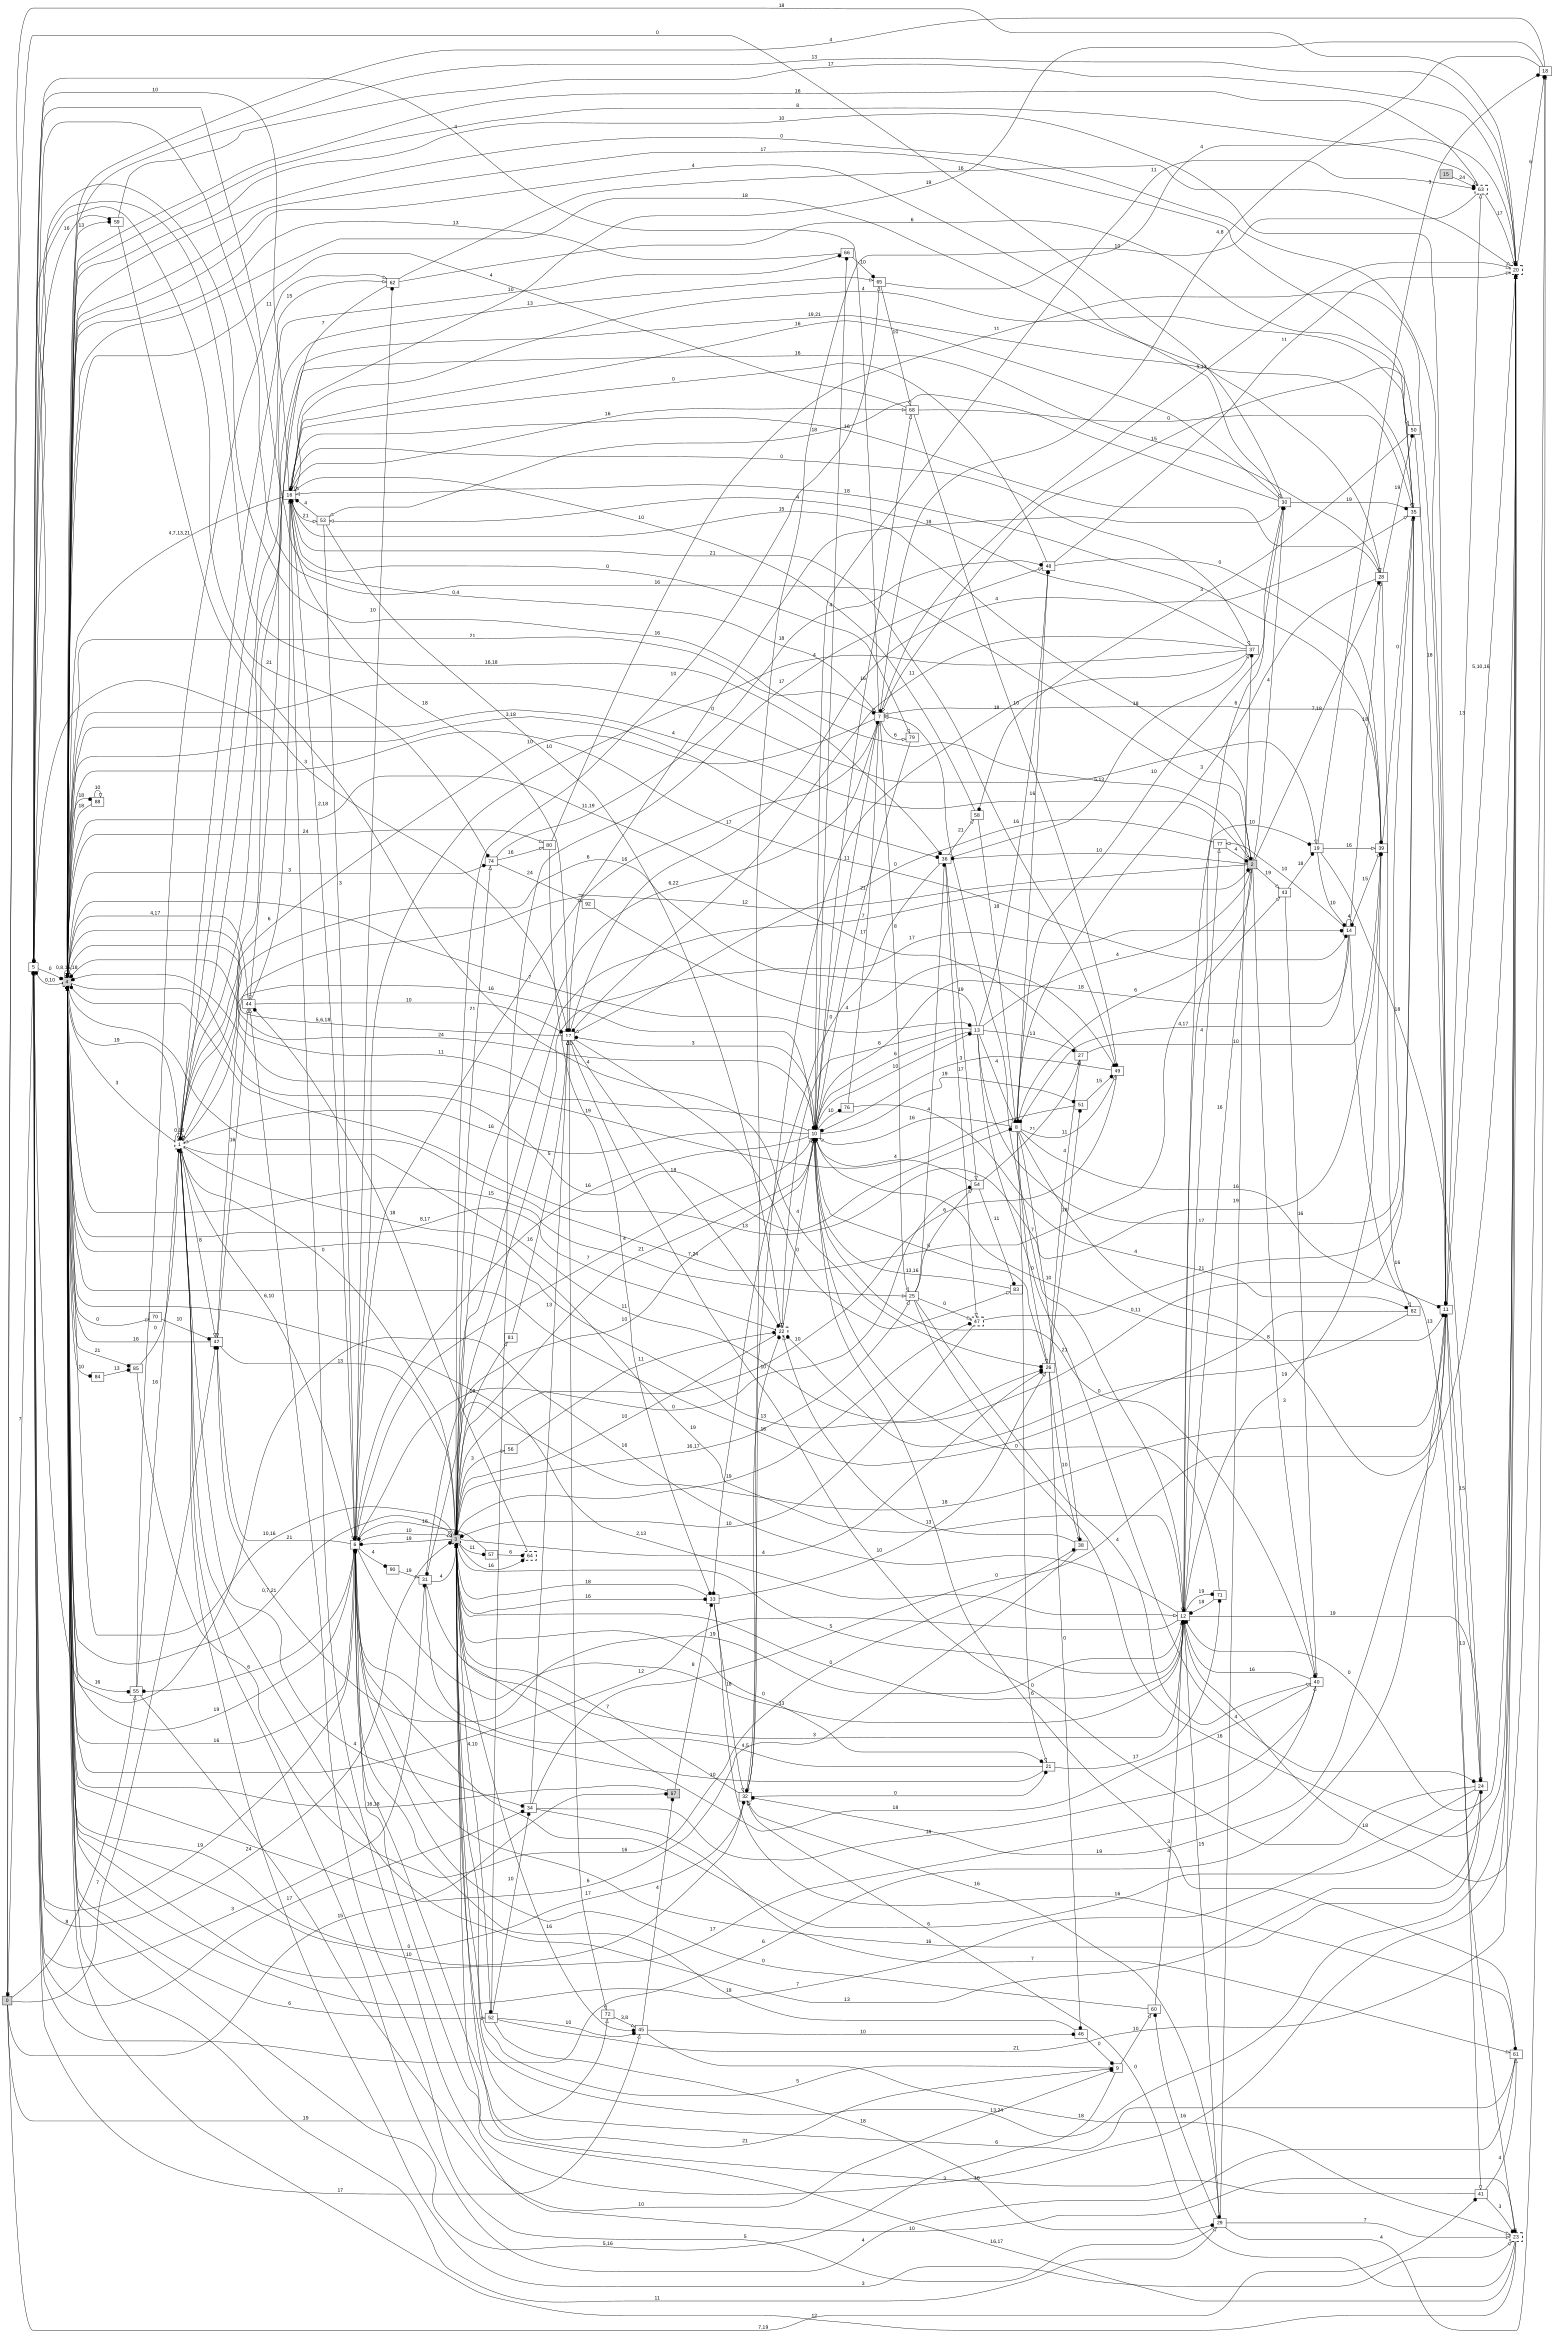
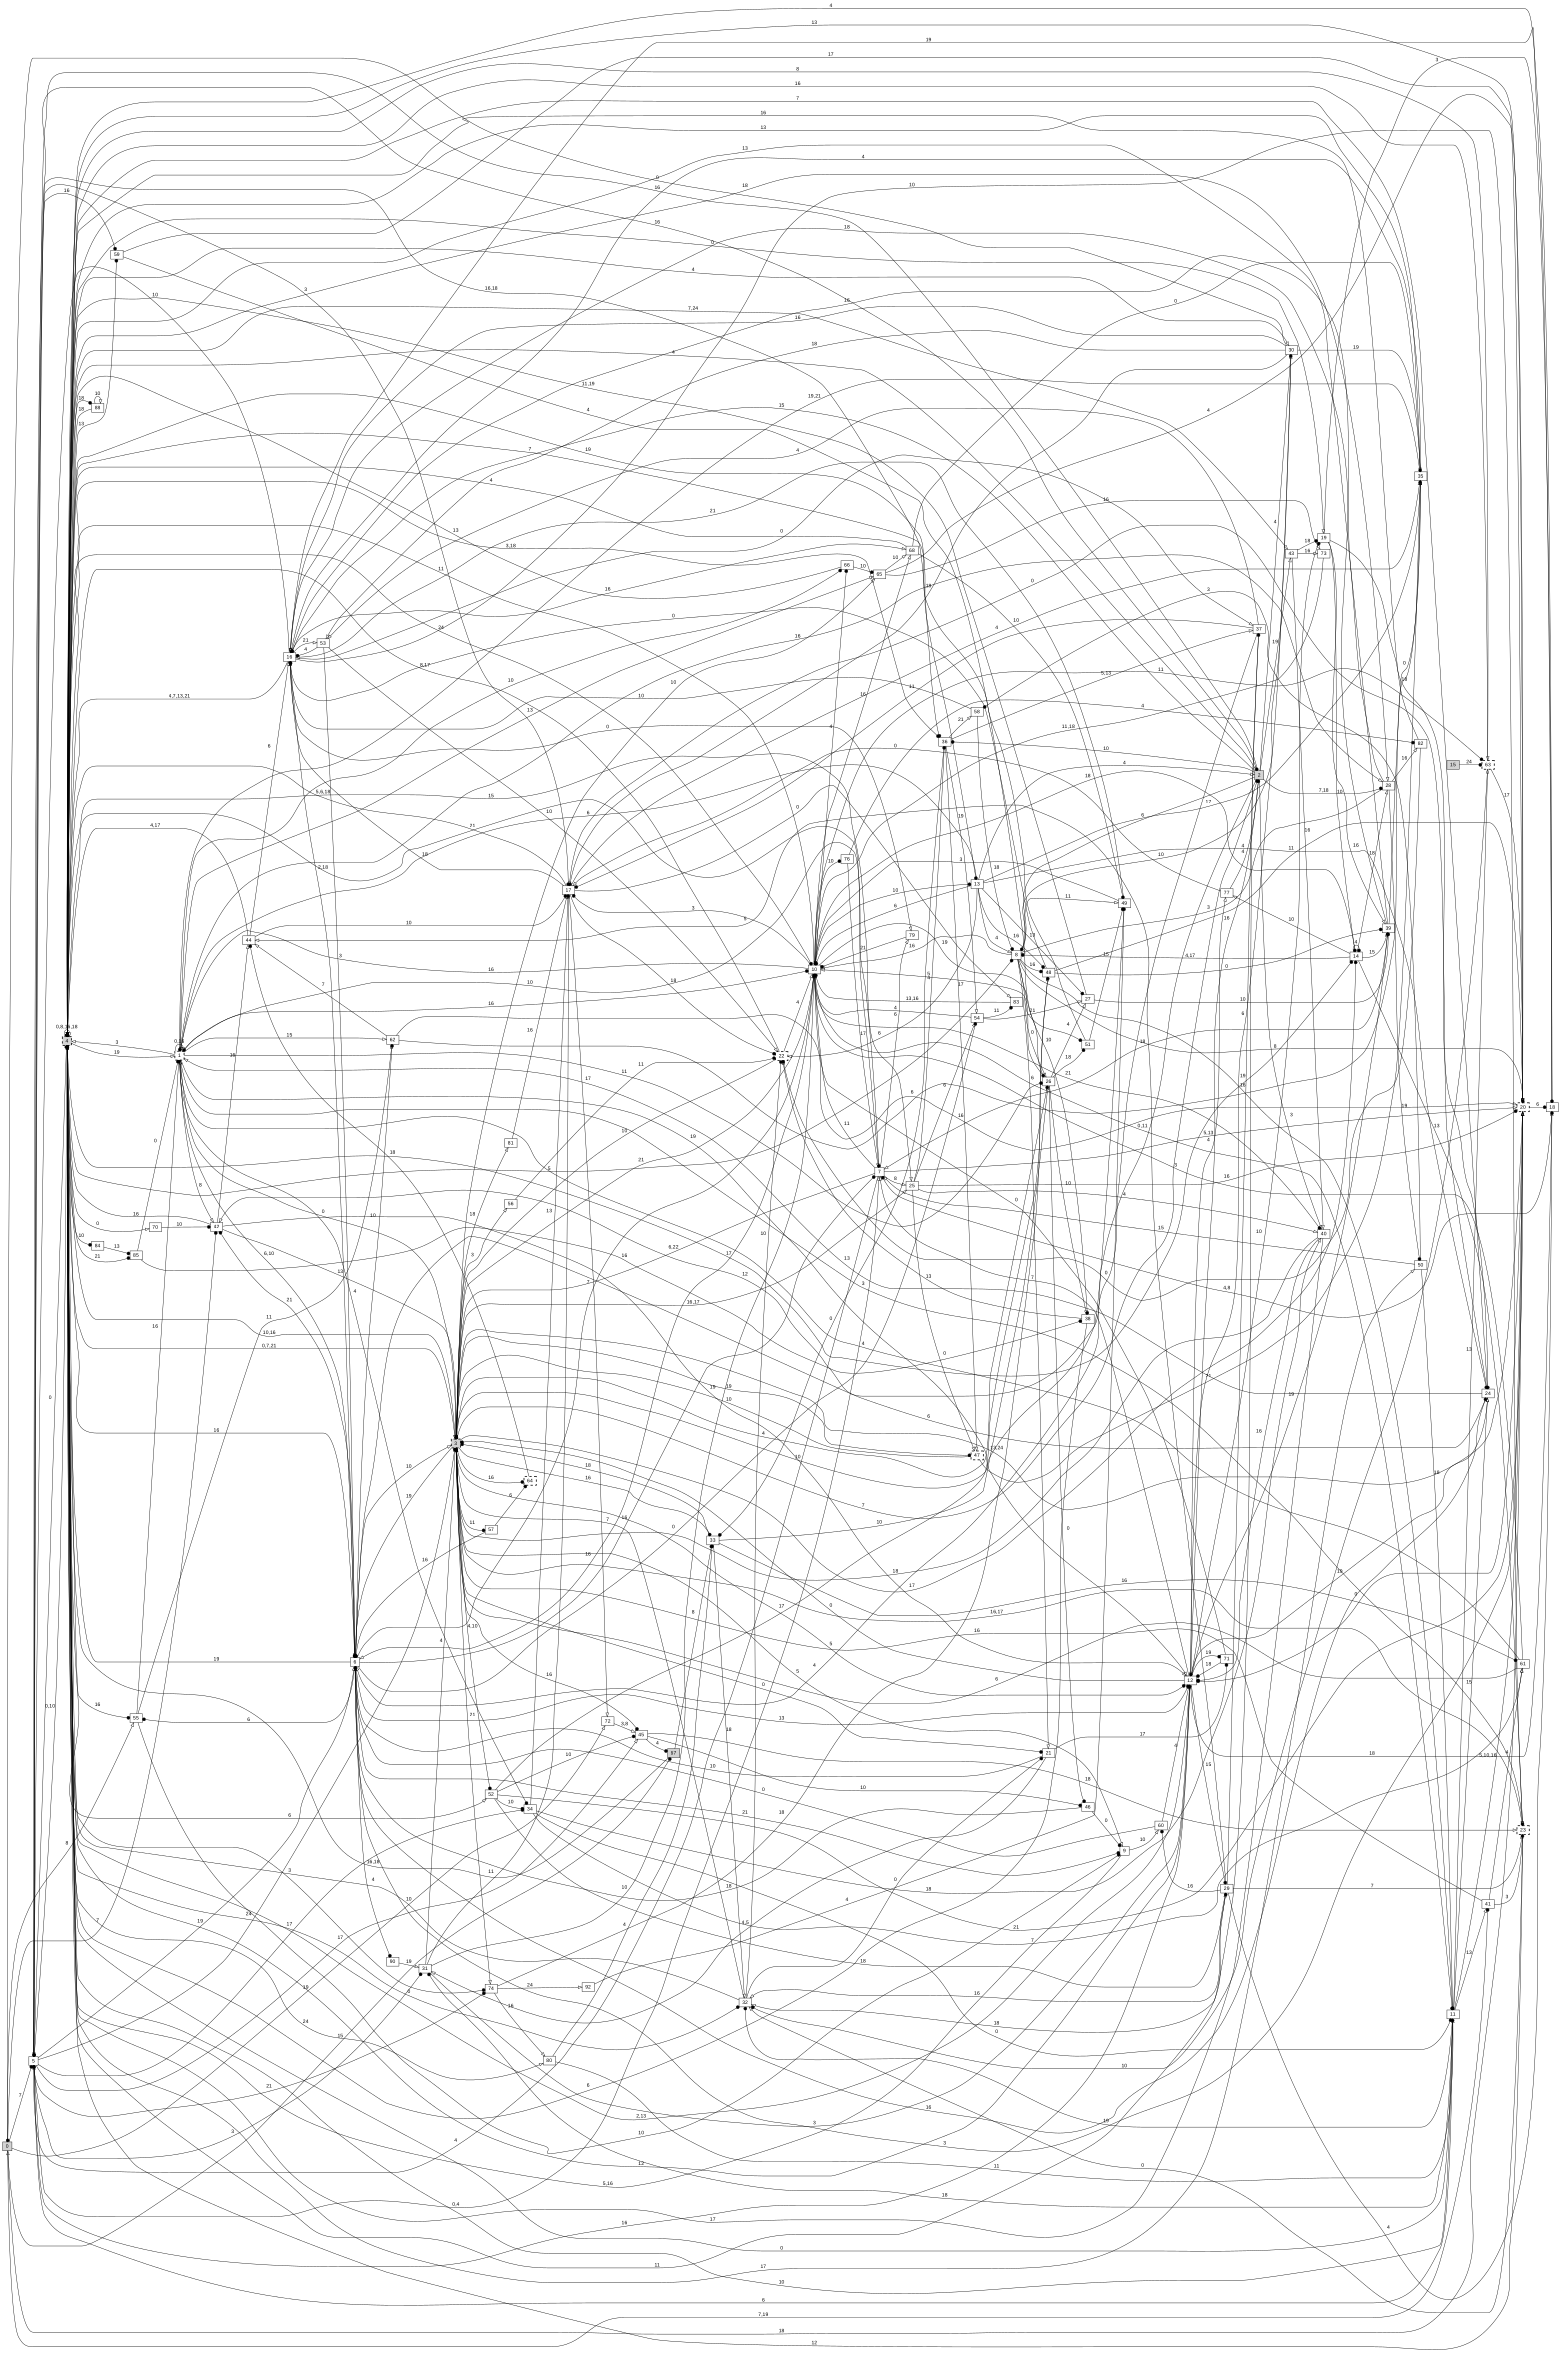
none -> (1324, 554)
(1136, 811) -> (1271, 719)
none -> (564, 1451)
